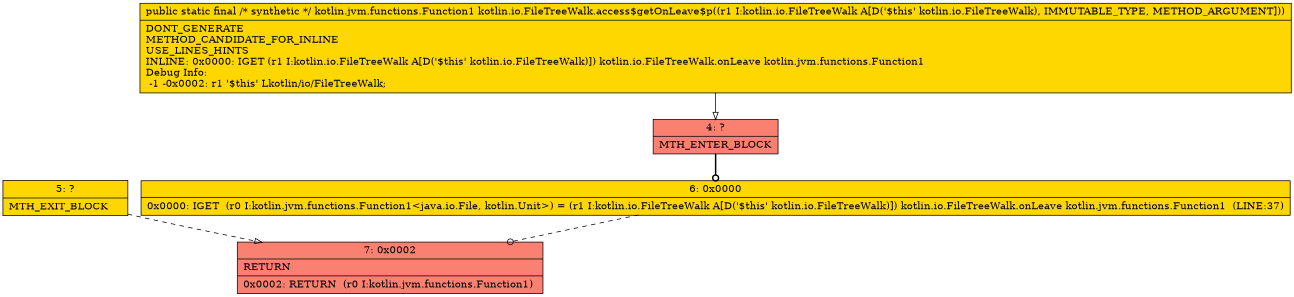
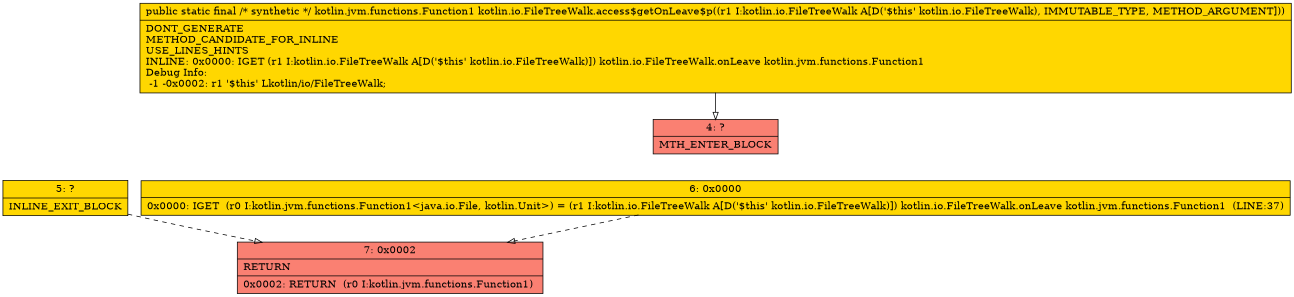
(716, 164) -> none
(59, 206) -> (65, 206)
(576, 228) -> (576, 228)
